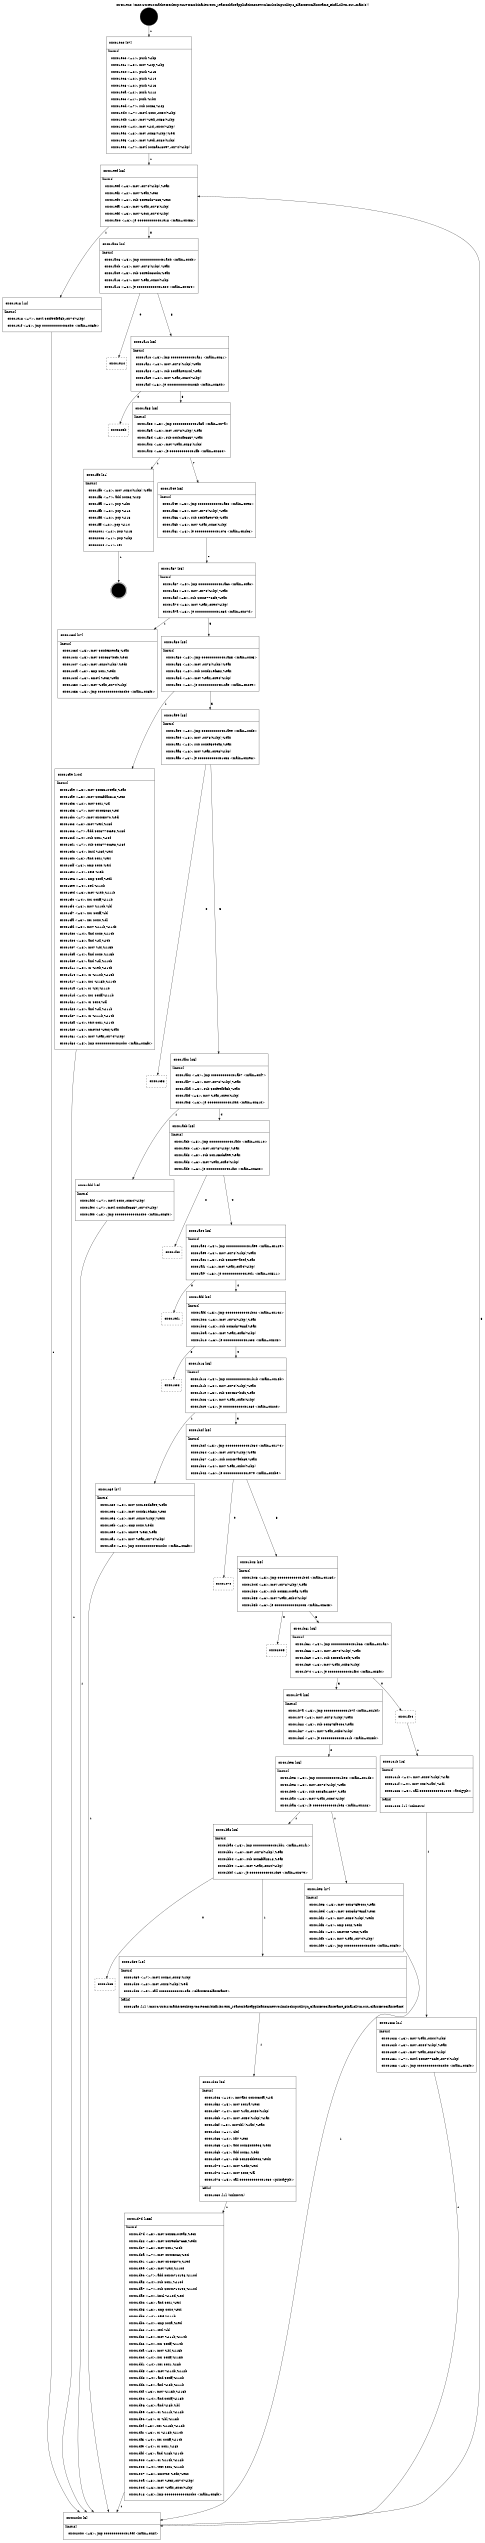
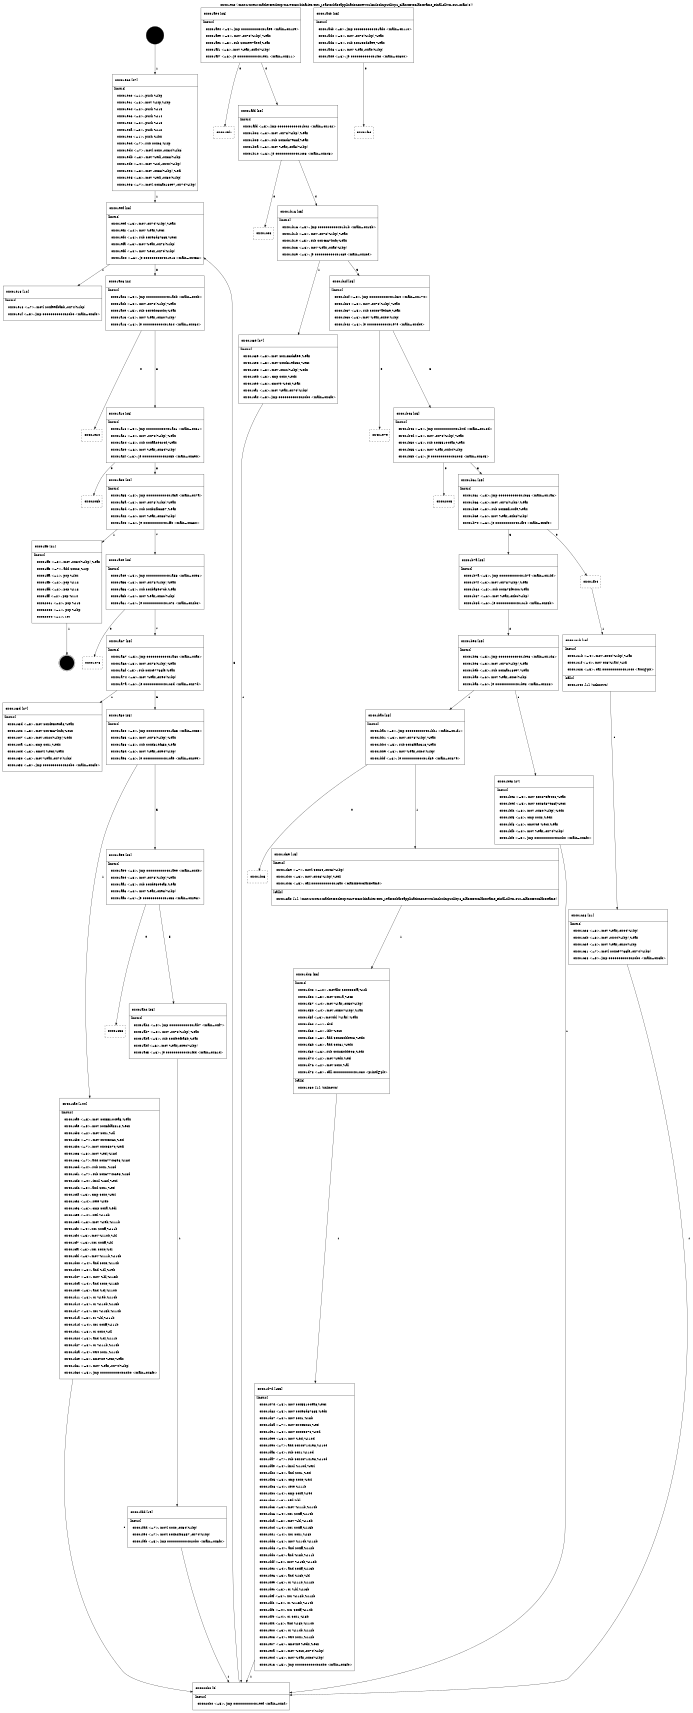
none -> (92, 663)
(219, 1114) -> none
(227, 1199) -> none
(52, 1425) -> none
